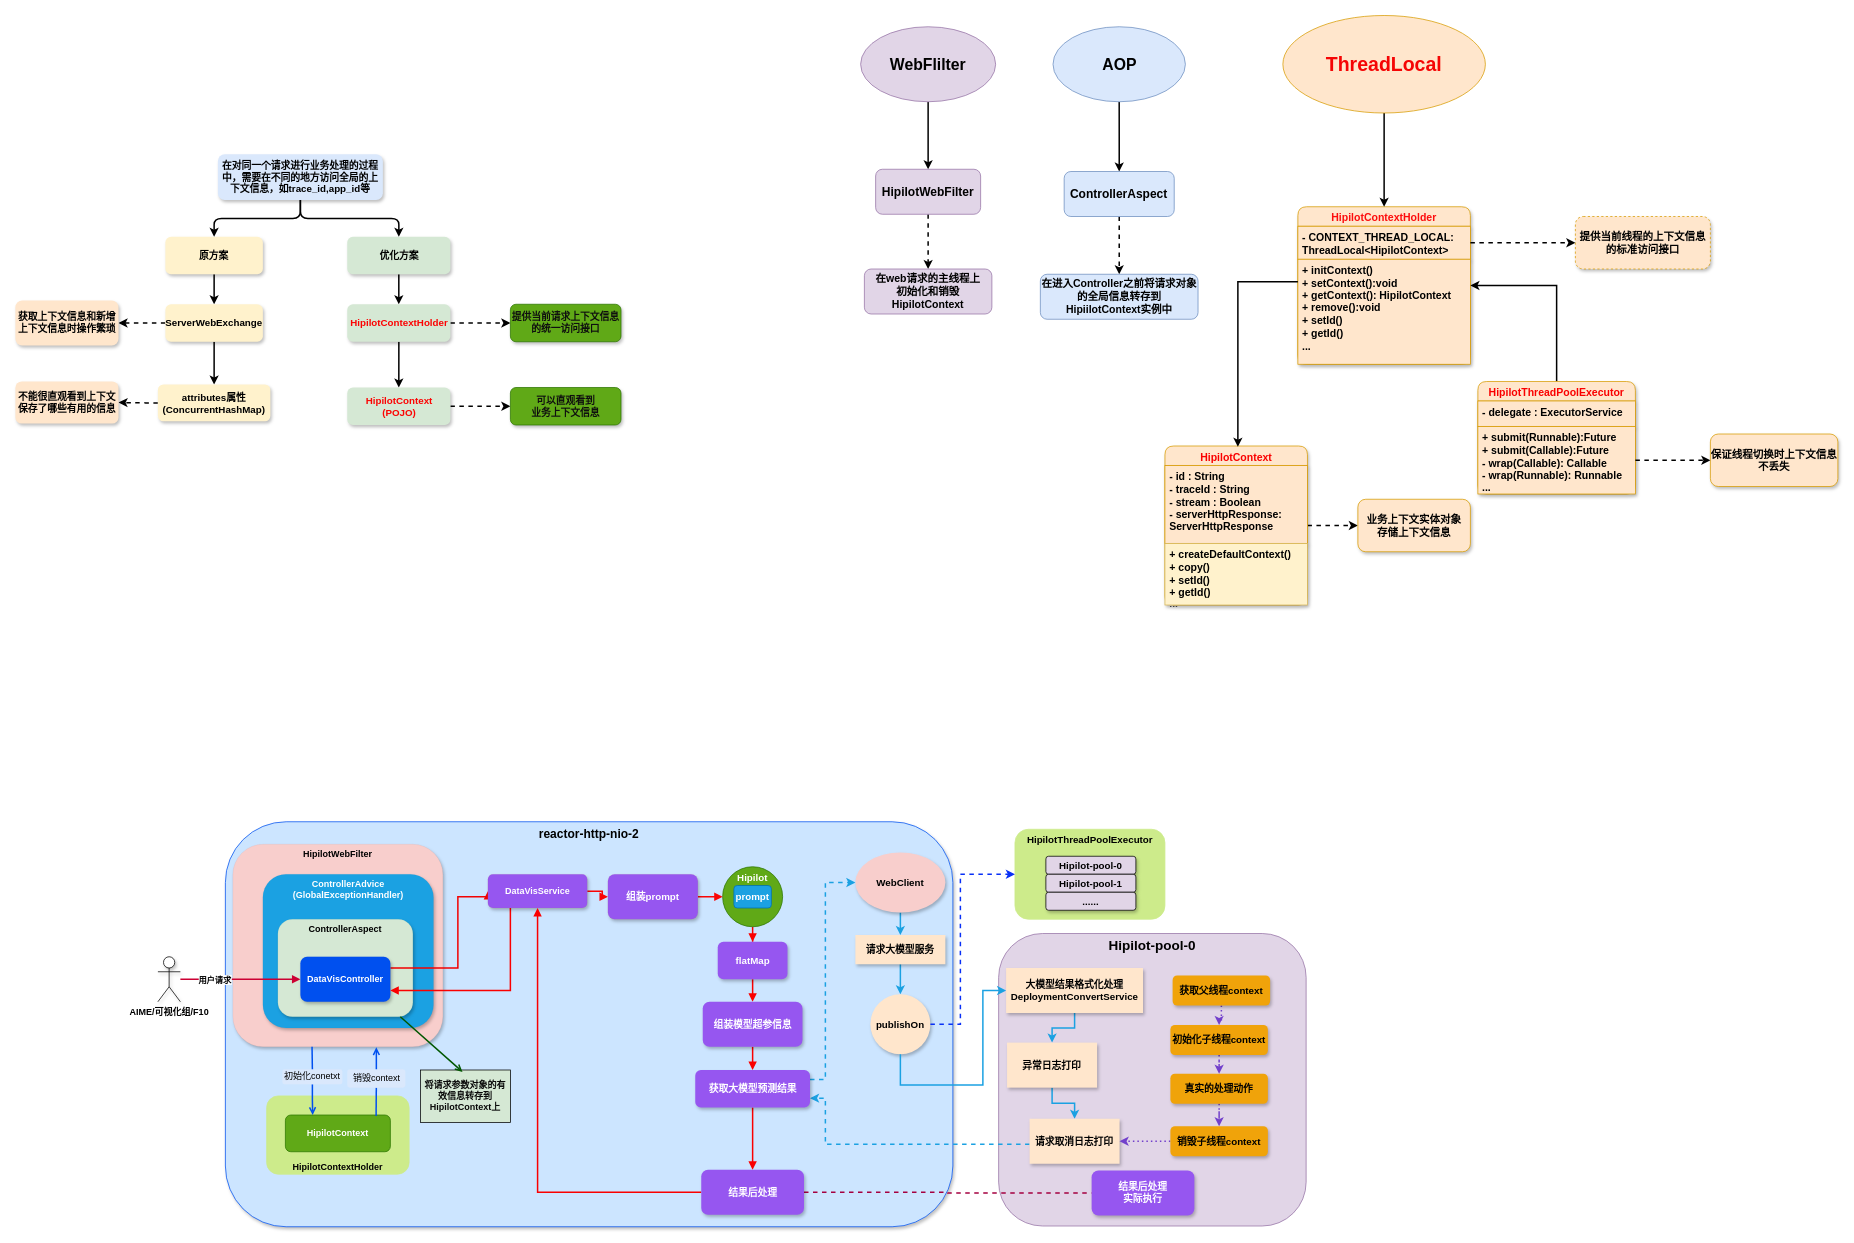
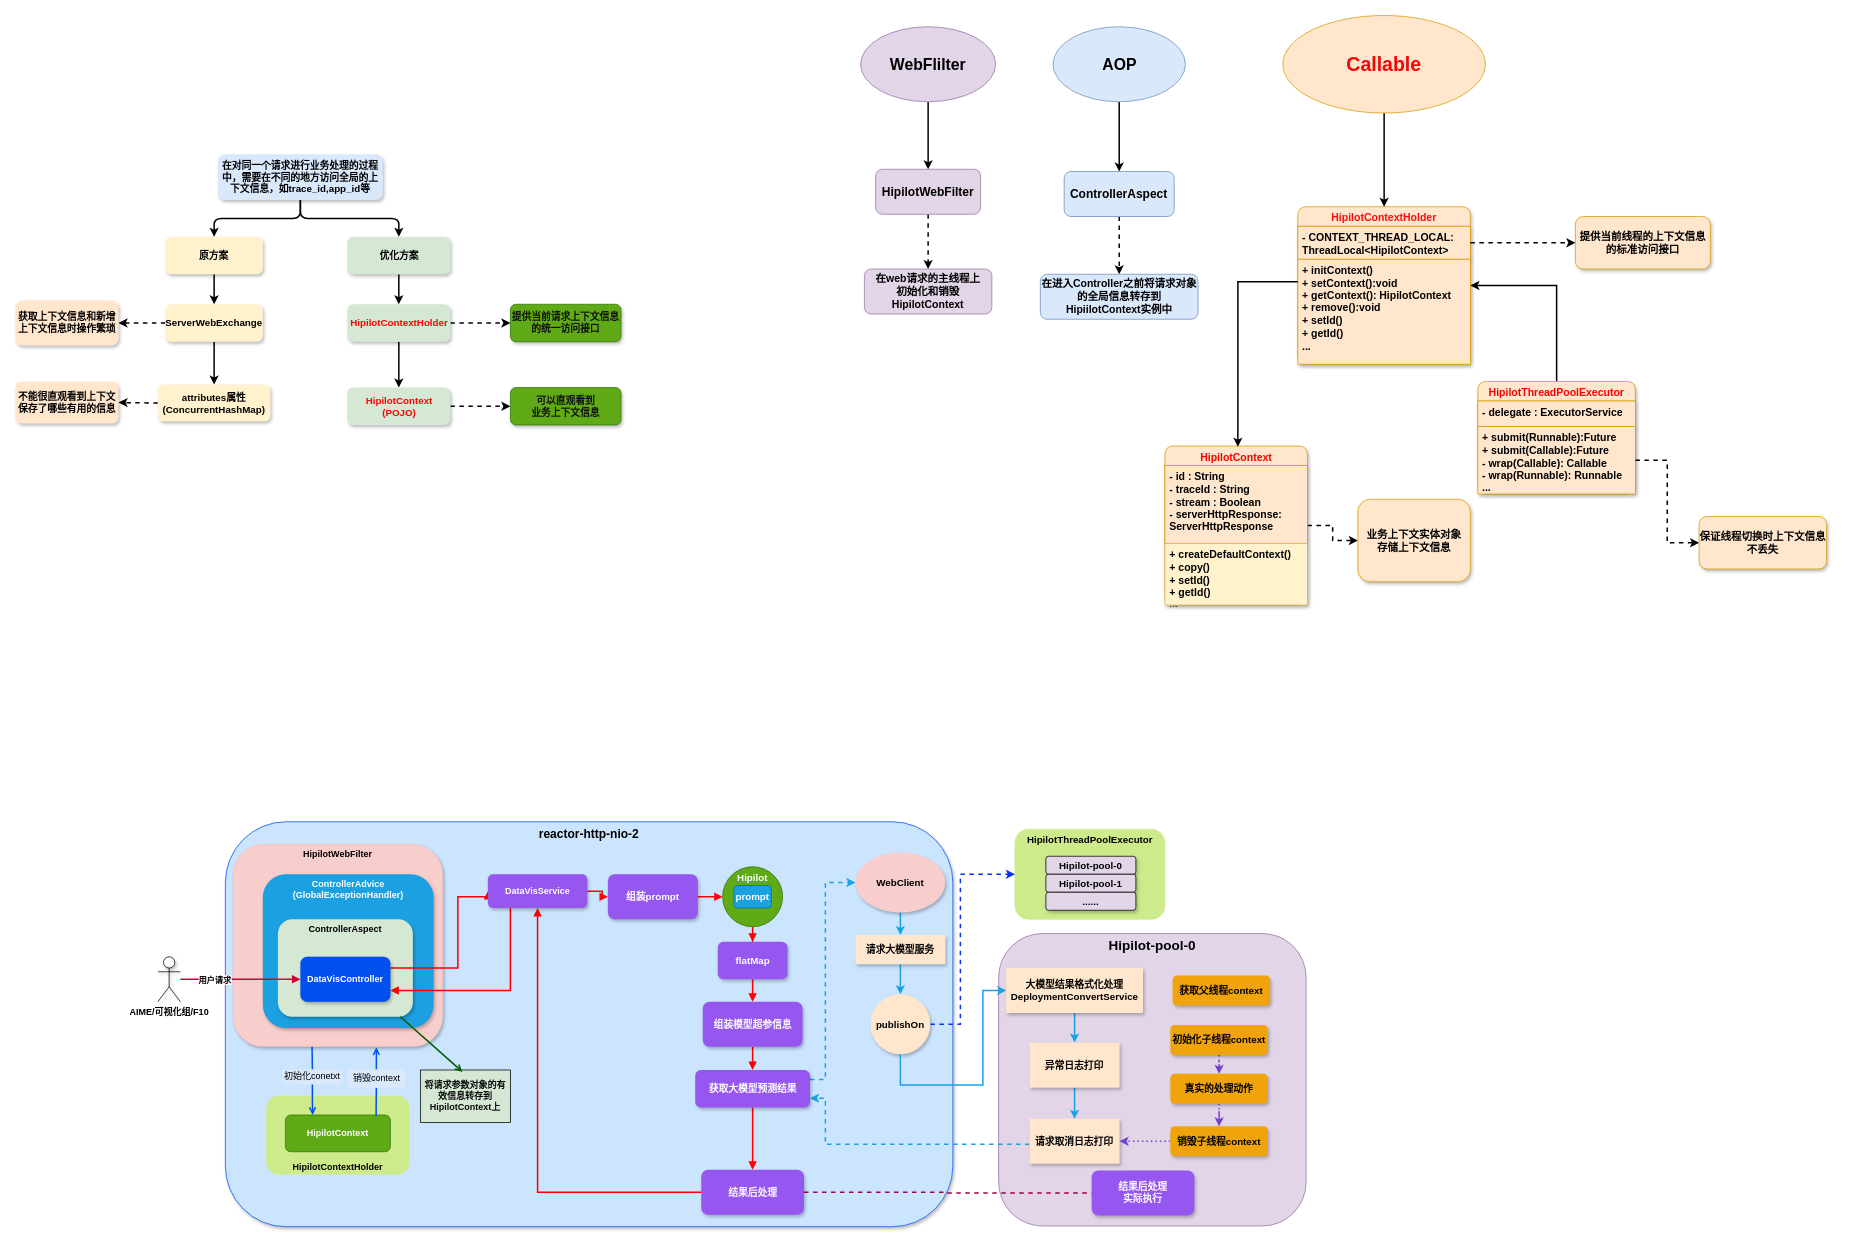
(1384, 64) -> (1384, 64)
(1643, 243) -> (1643, 243)
(1774, 460) -> (1763, 543)
(1414, 525) -> (1414, 540)
(1221, 1014) -> none
(1052, 1065) -> (1075, 1065)
